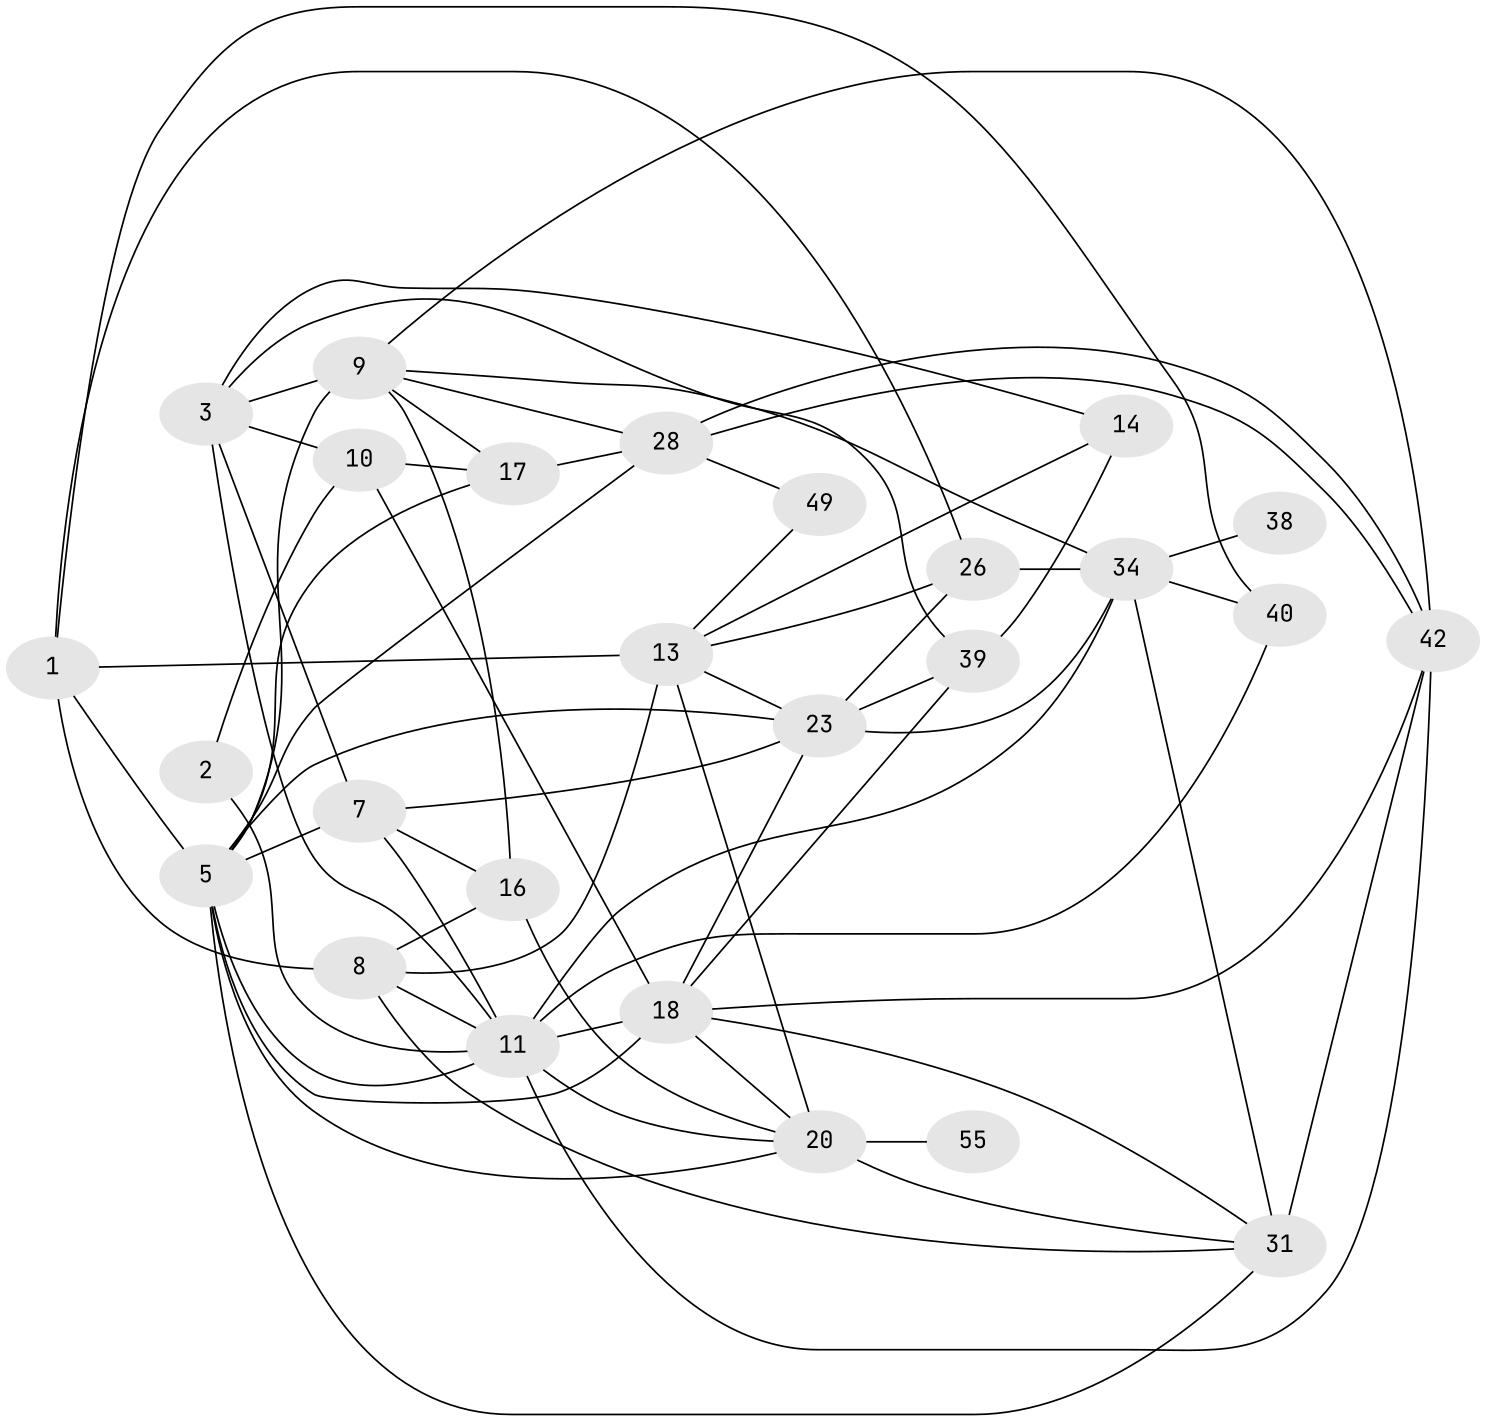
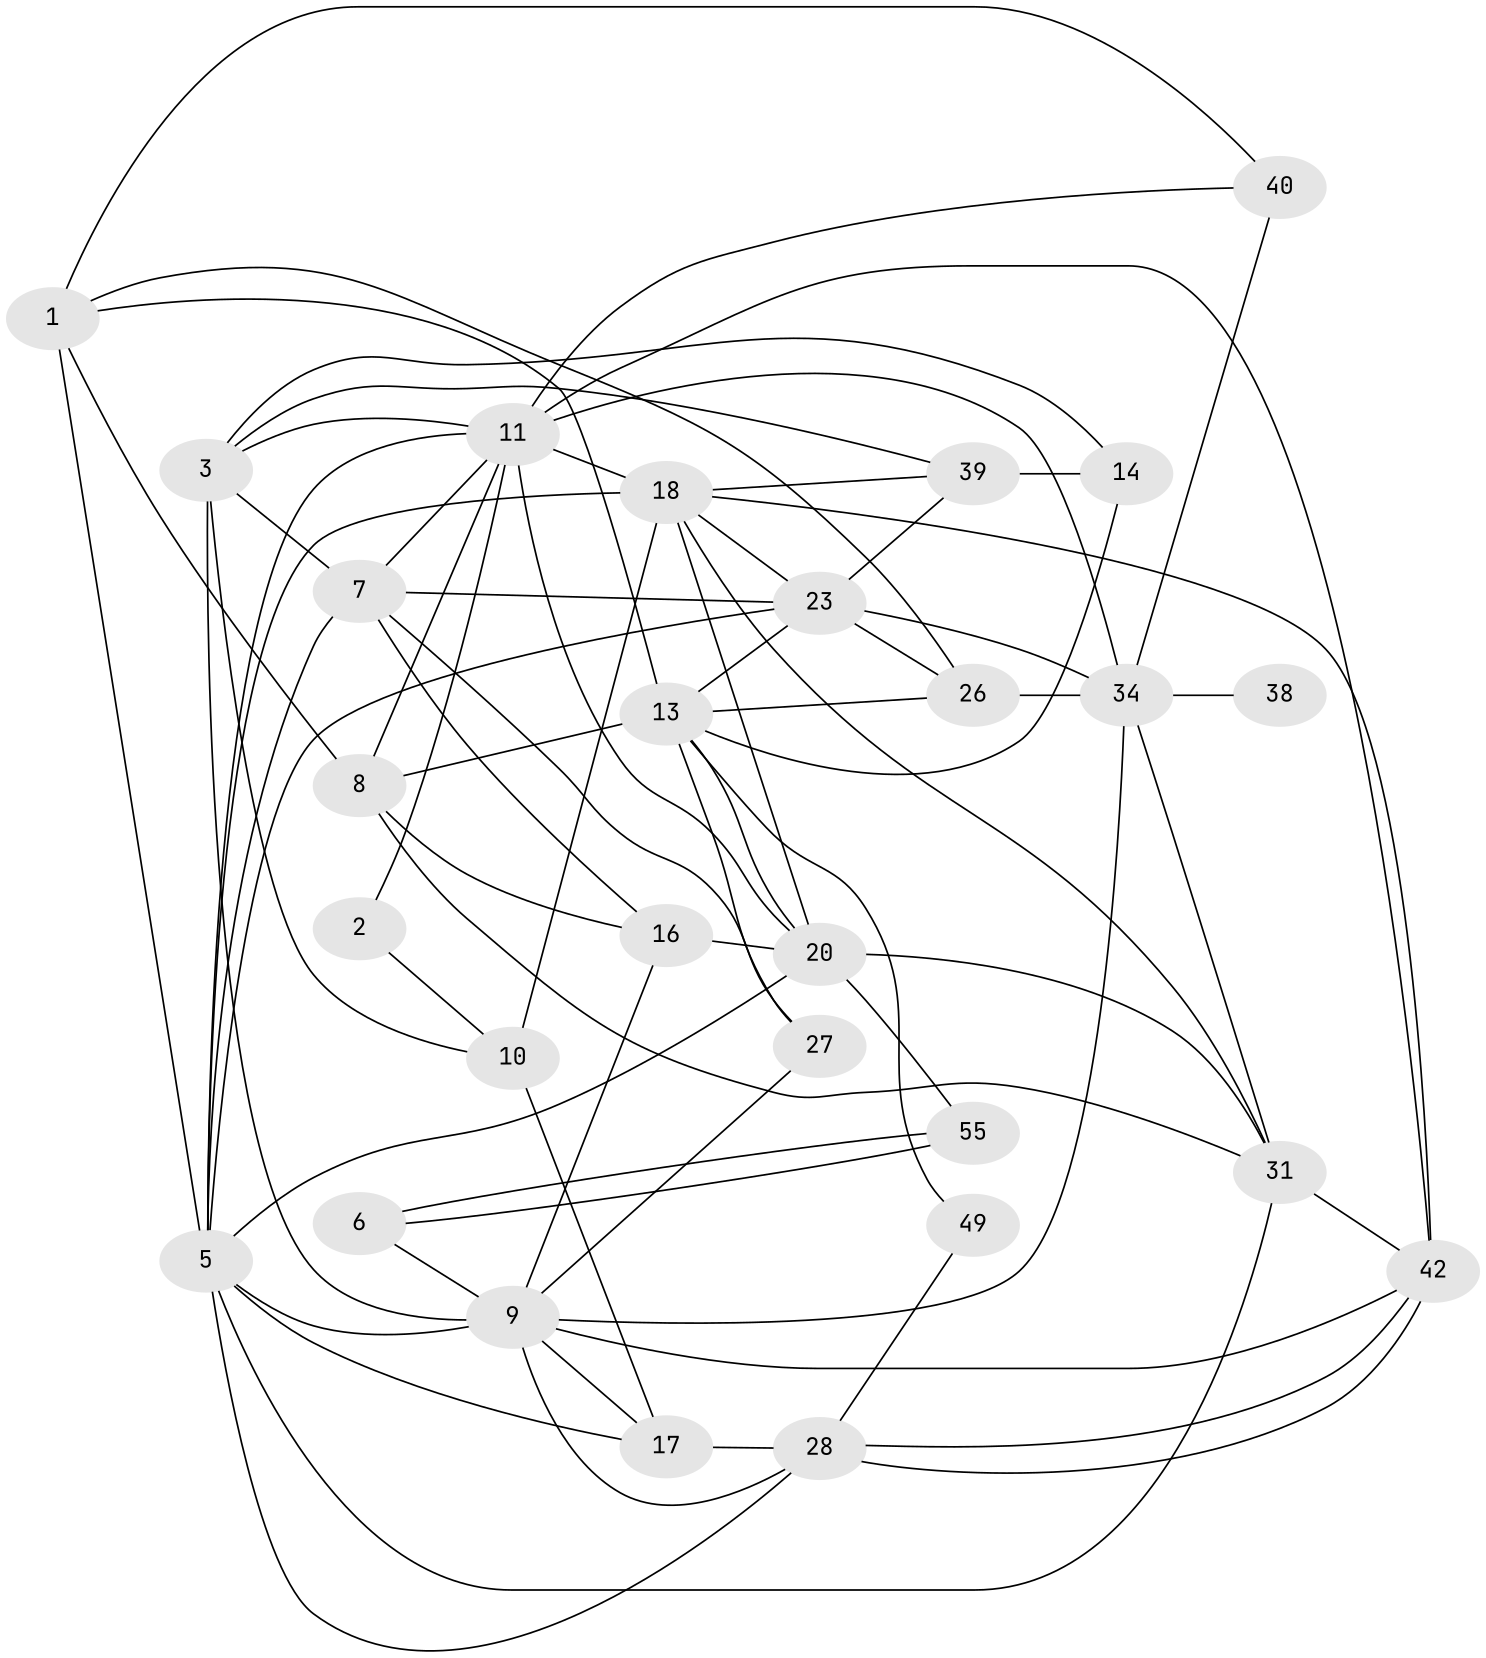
none -> (820, 1046)
none -> (360, 1224)
